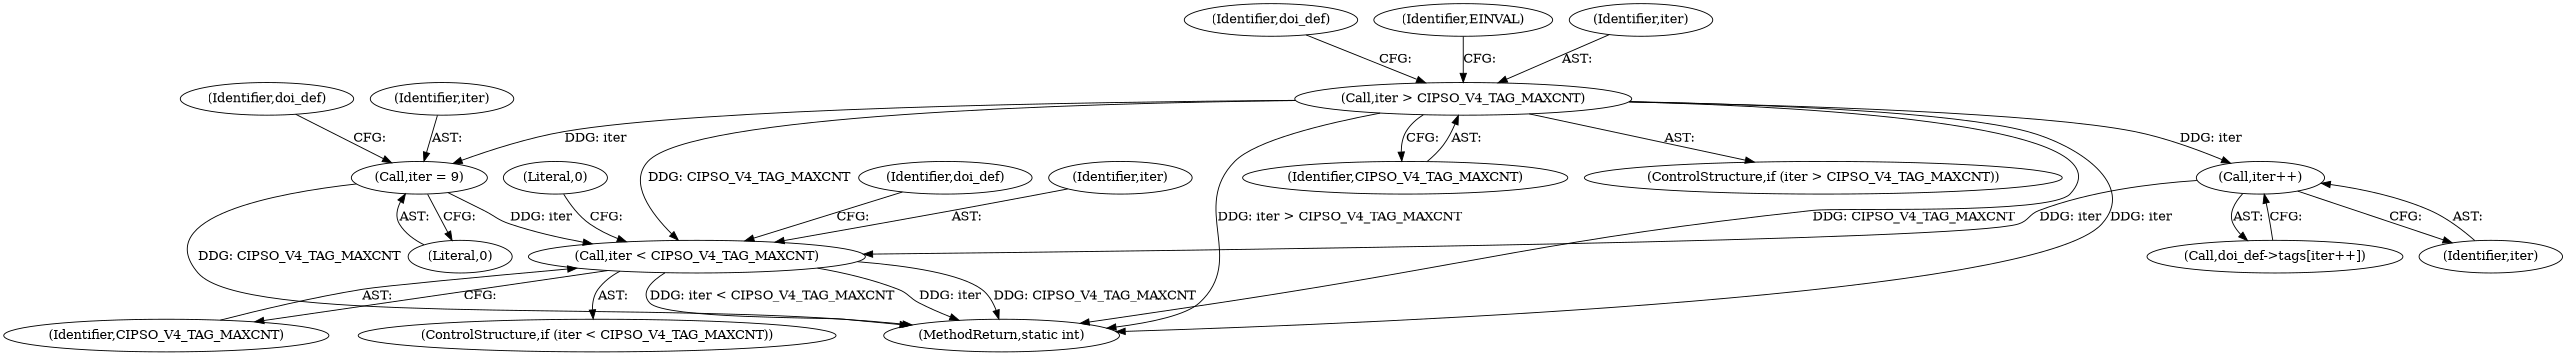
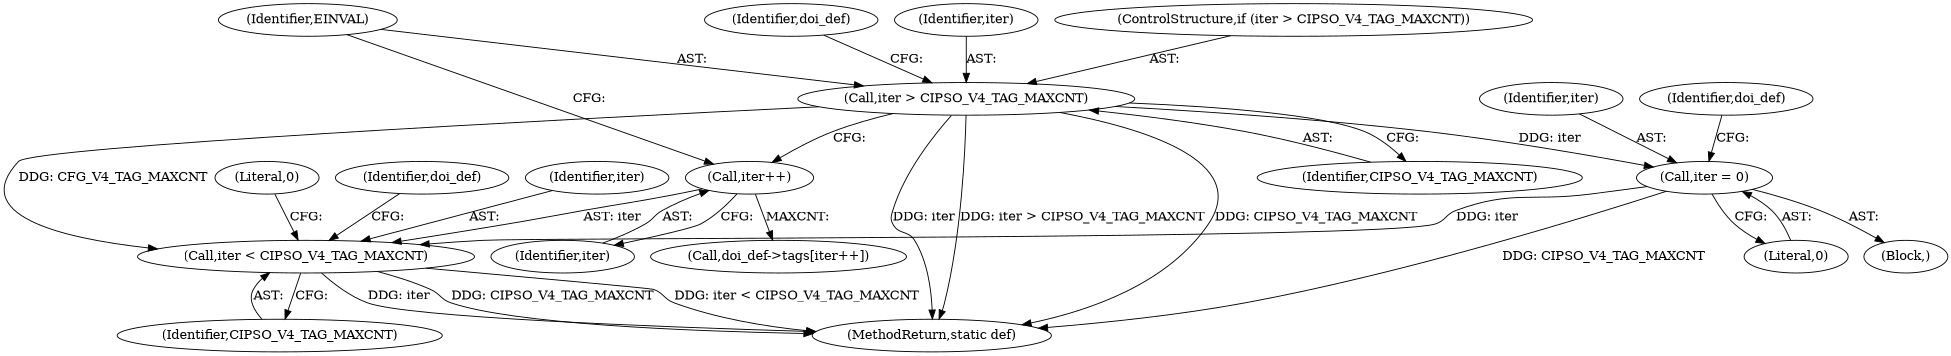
(1482, 59) -> (694, 59)
(1637, 137) -> (1133, 59)
(2211, 138) -> (852, 138)
(419, 178) -> (1705, 178)
(749, 178) -> (113, 178)
(2070, 217) -> (613, 217)
(2250, 217) -> (800, 217)
(2270, 222) -> (526, 98)
none -> (1906, 257)
(597, 336) -> none
(1002, 336) -> (932, 336)
